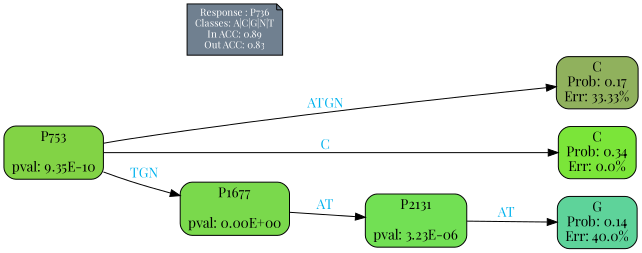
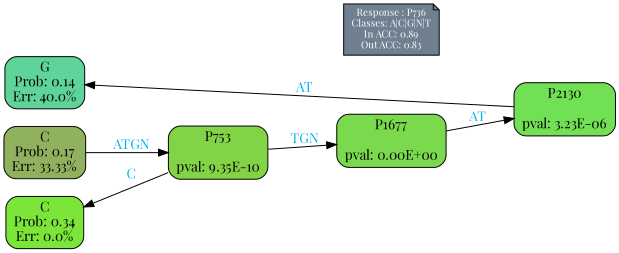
(325, 113) -> (122, 153)
(416, 221) -> (565, 109)
